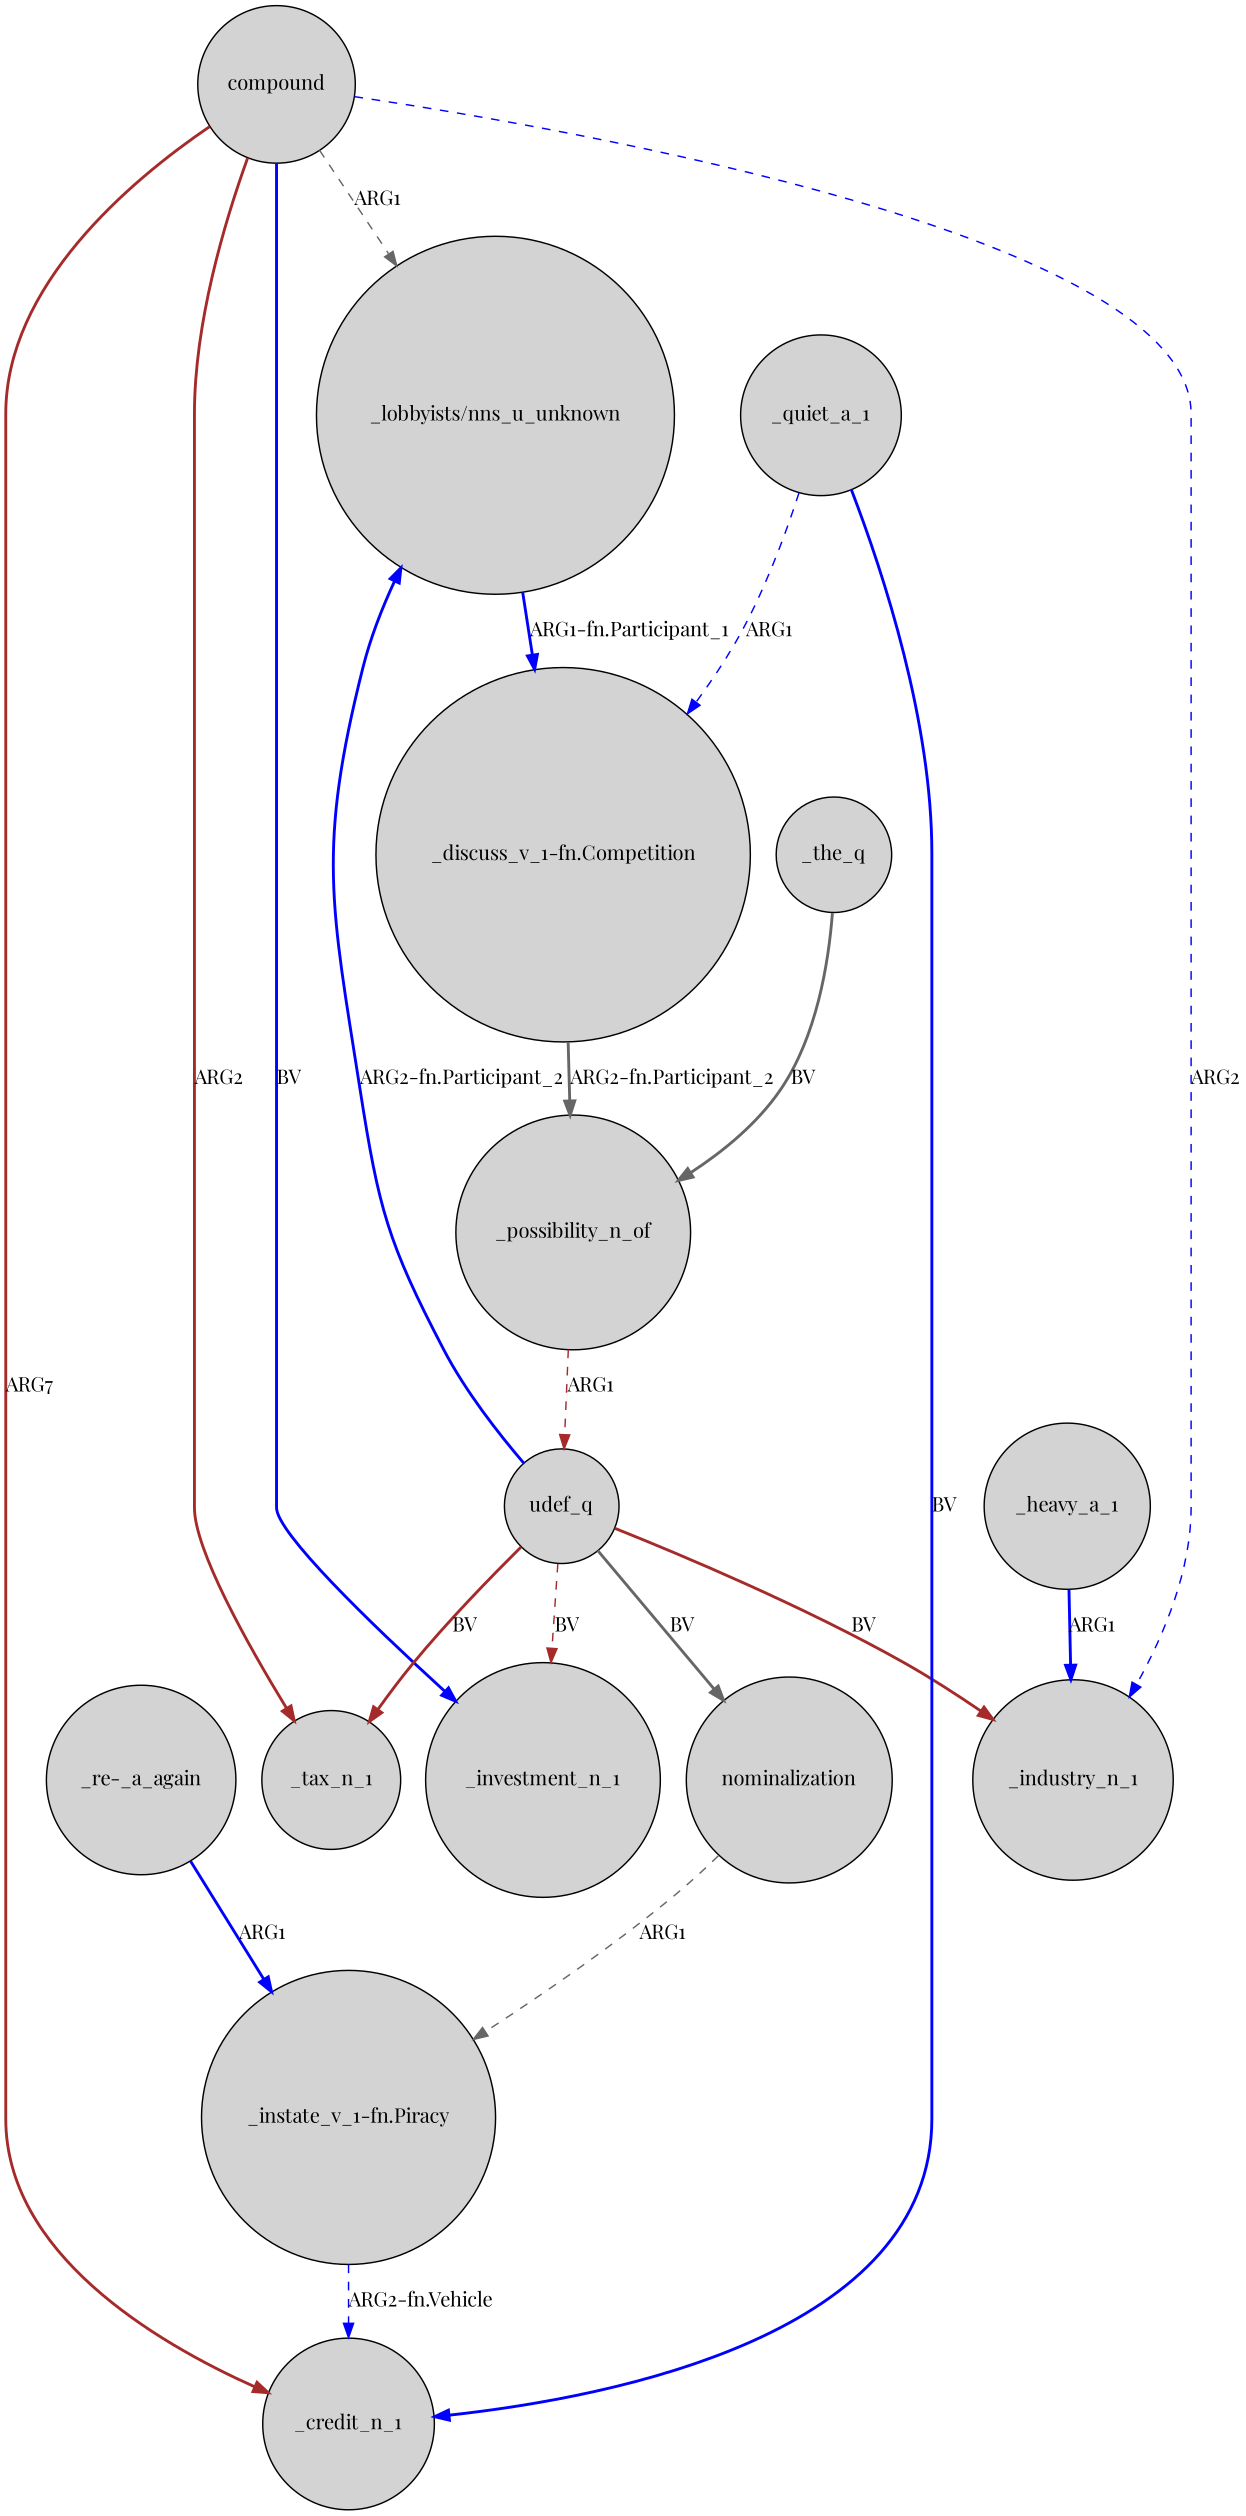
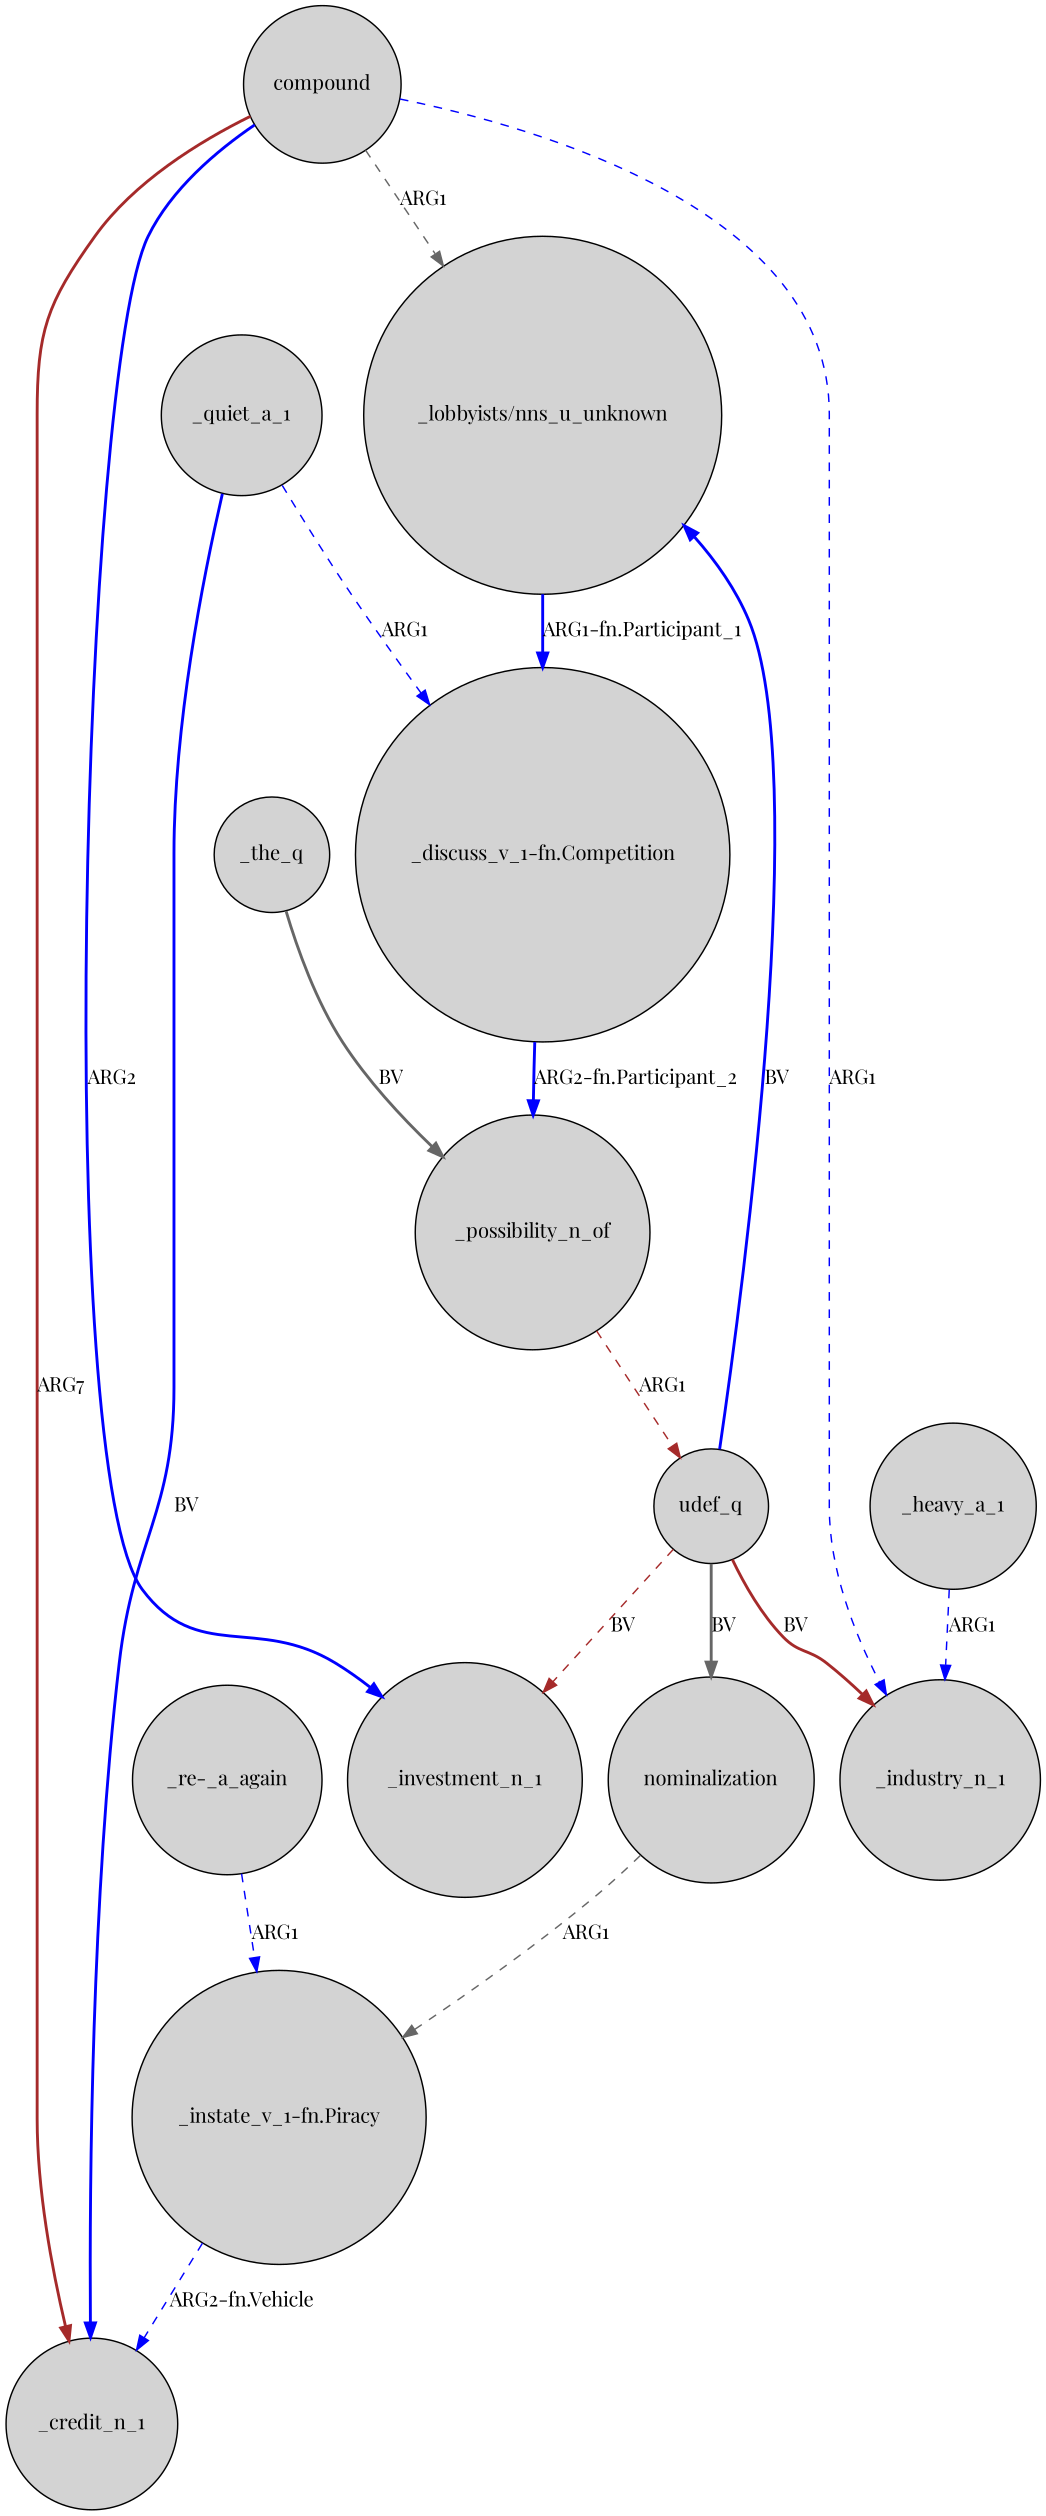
(569, 1072) -> (534, 1071)
(289, 1079) -> (112, 1079)
(462, 1079) -> (777, 1079)
(1216, 1079) -> (853, 1079)
(1070, 1627) -> (947, 1627)
(331, 1780) -> none
(227, 1920) -> (248, 1916)
